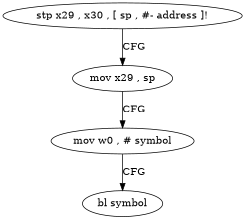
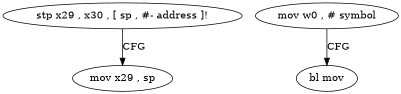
(123, 106) -> none
(123, 204) -> (327, 78)
